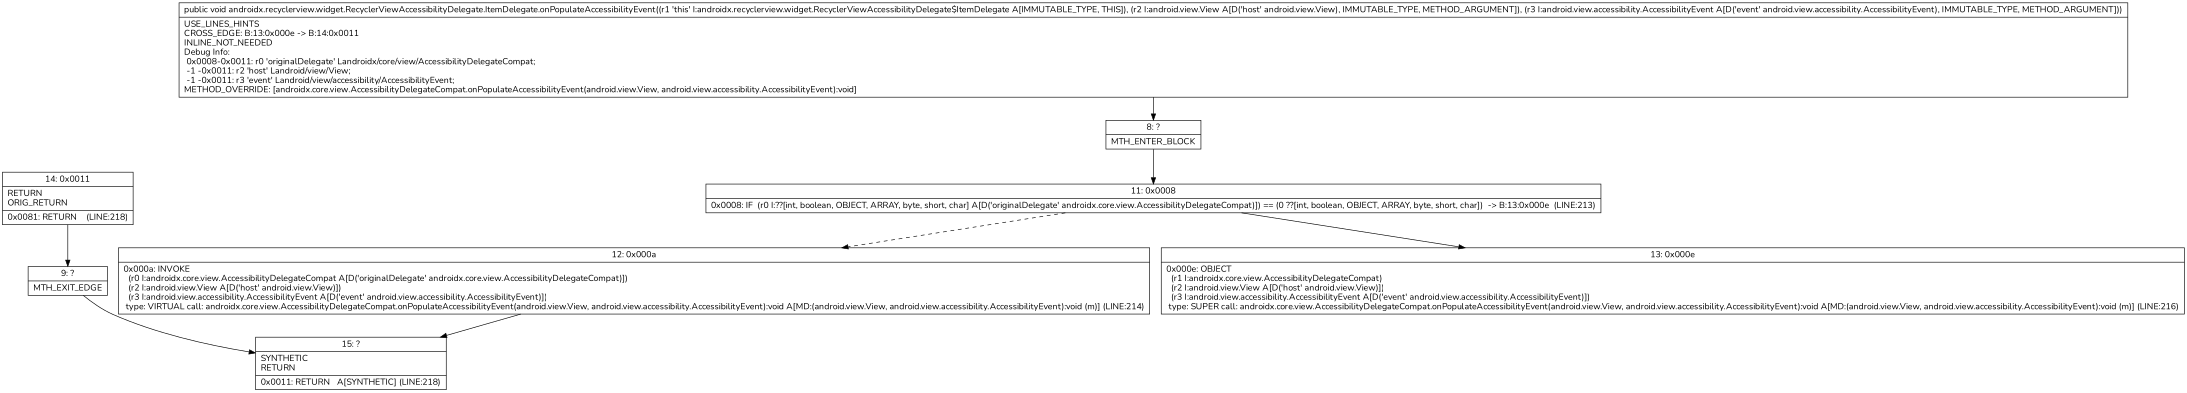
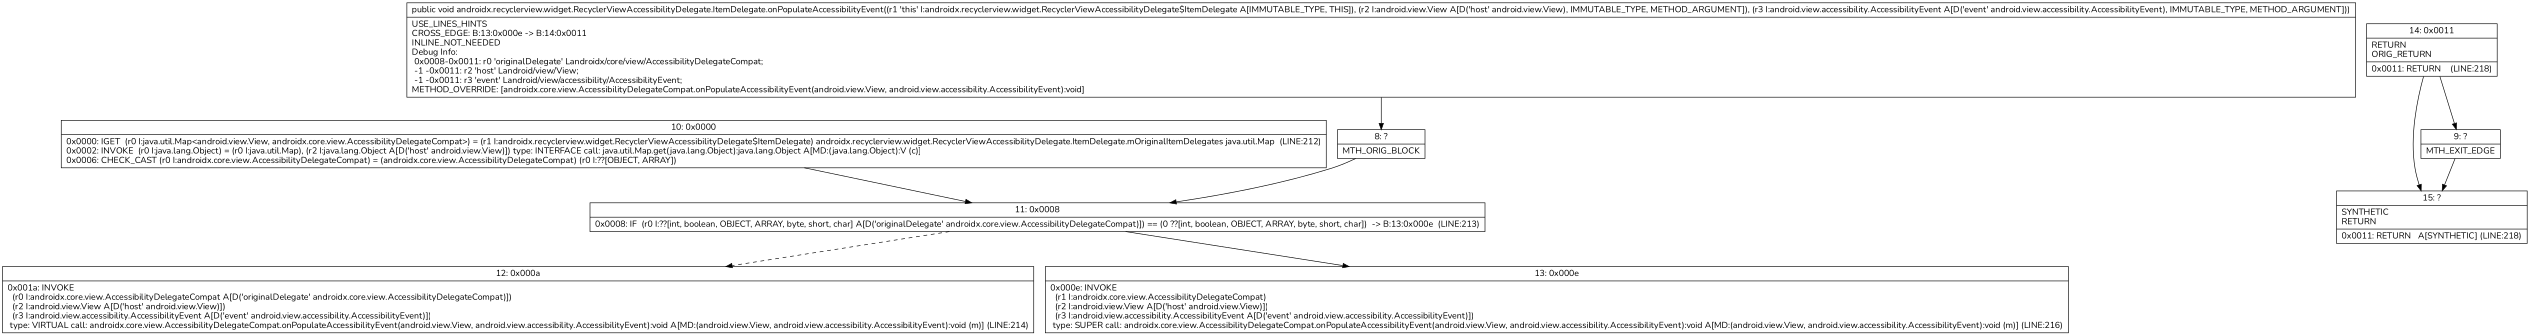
(1153, 142) -> (1381, 151)
none -> (694, 144)
(68, 217) -> (2432, 69)
(159, 269) -> (43, 288)
(1201, 269) -> (1086, 288)
(484, 325) -> (2414, 130)
